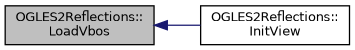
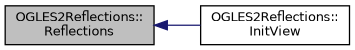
(80, 25) -> (80, 25)
